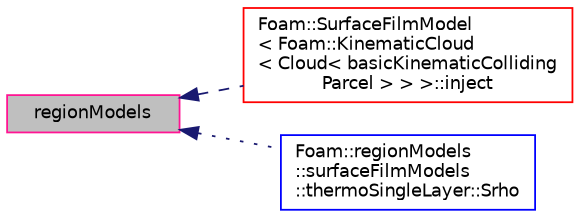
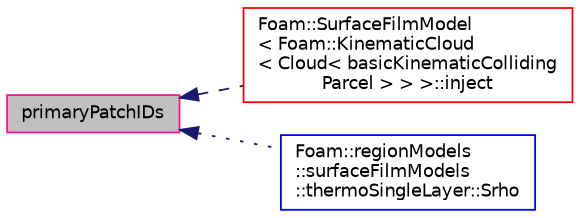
(93, 114) -> (93, 114)
